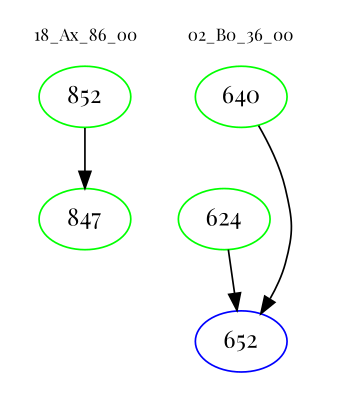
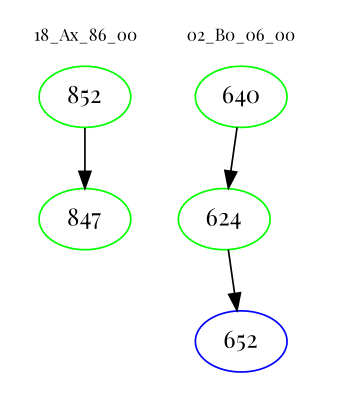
(241, 37) -> (241, 37)
(290, 211) -> (234, 149)
